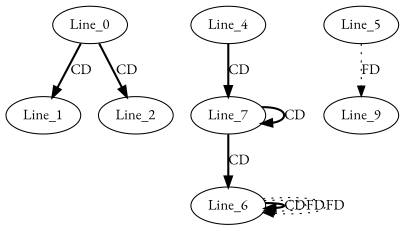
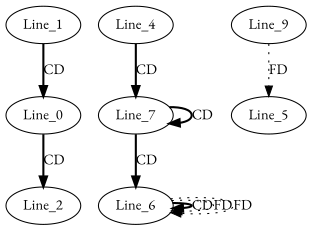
(361, 65) -> (269, 65)
(69, 66) -> (43, 65)
